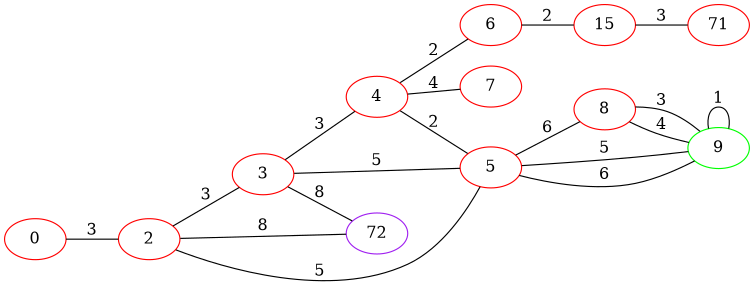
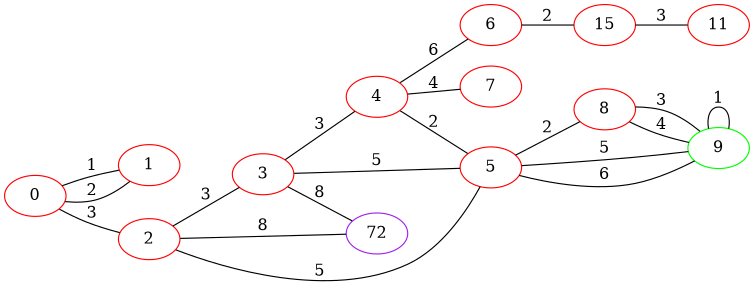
(719, 25) -> (719, 25)
(434, 51) -> (434, 51)
(548, 128) -> (548, 128)
none -> (149, 165)
